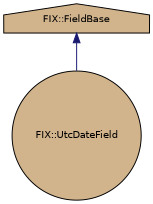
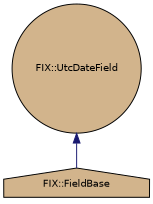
(77, 57) -> (77, 156)
